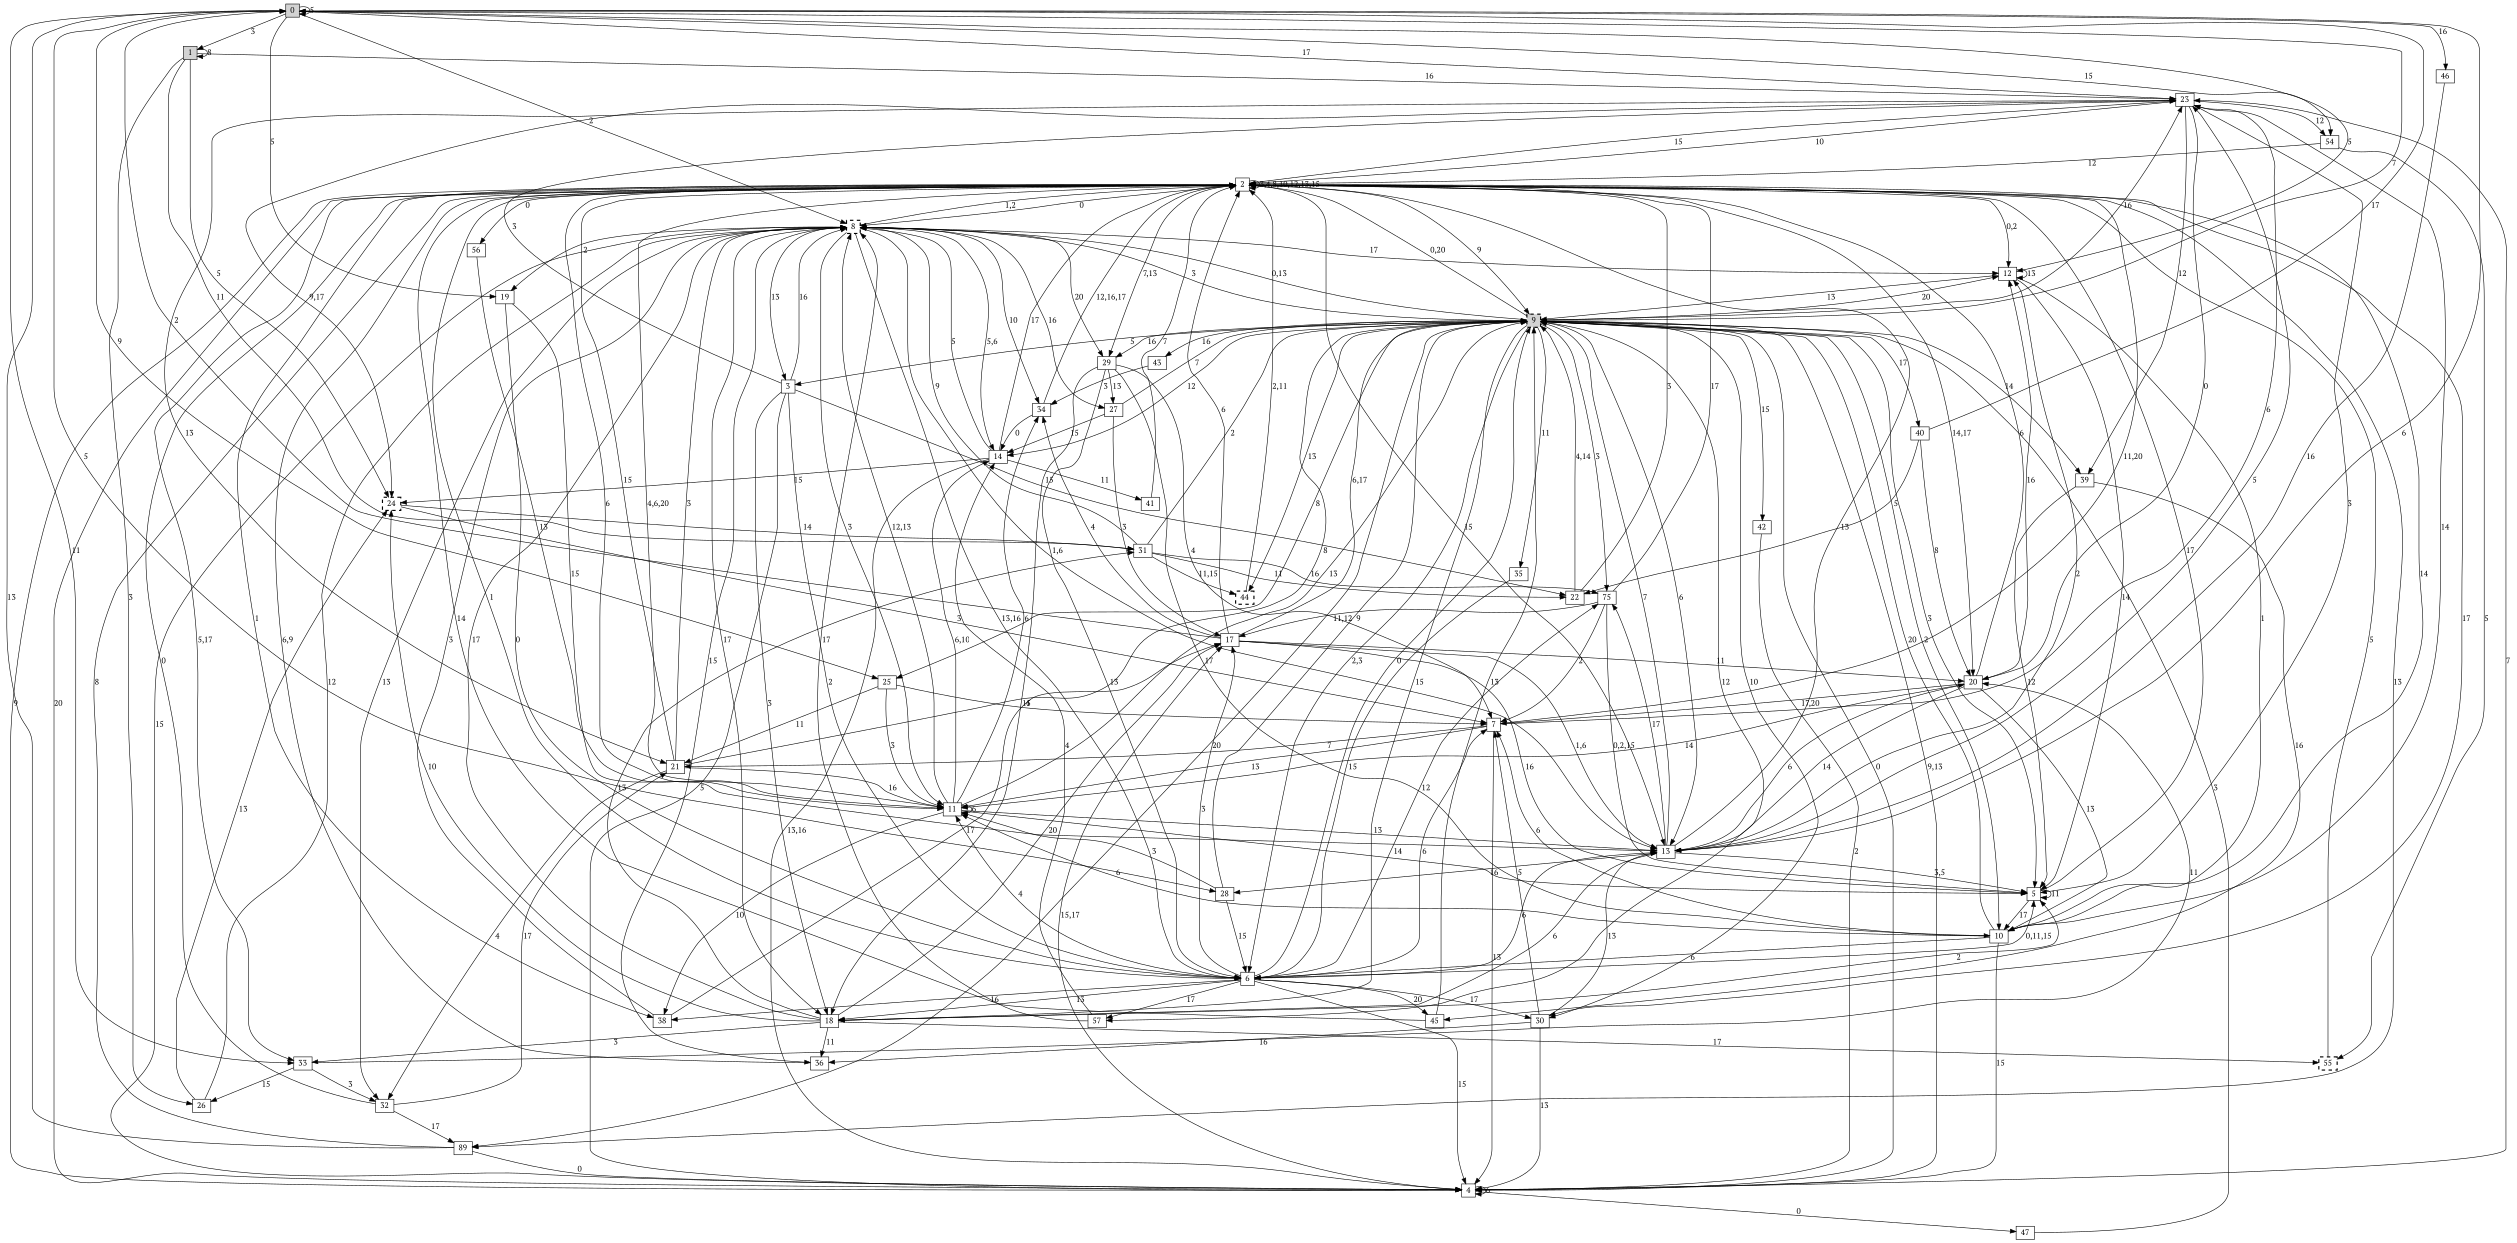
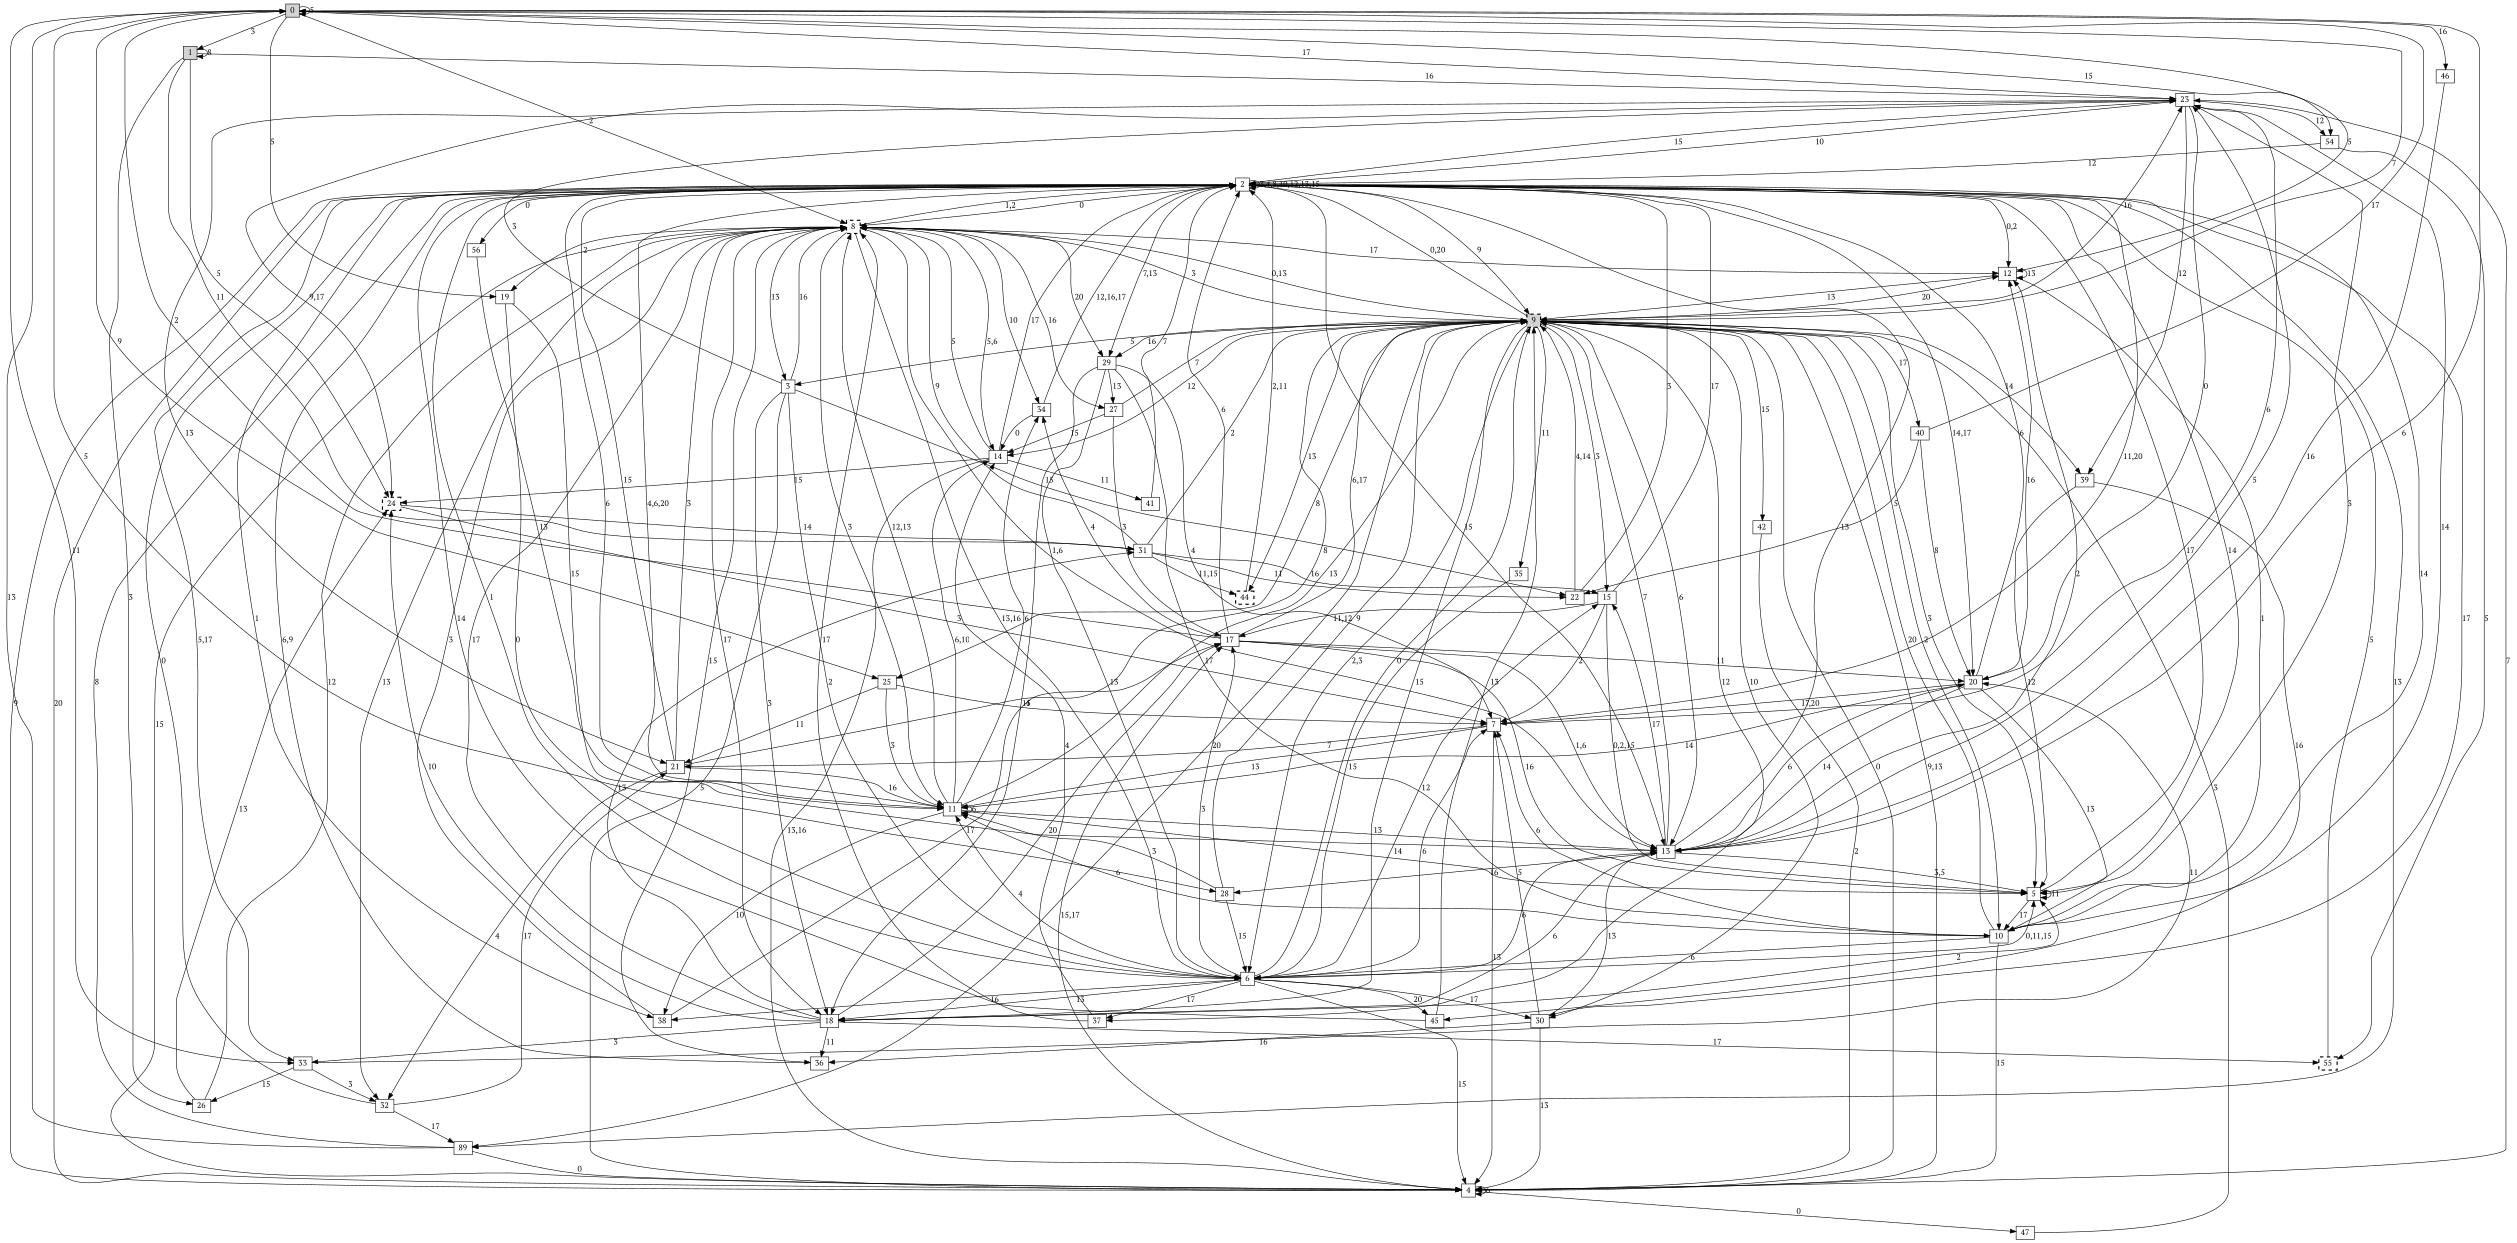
(1157, 363) -> none
(2123, 575) -> (2063, 209)
(1607, 598) -> (1607, 598)
(1097, 1021) -> (1097, 1021)
